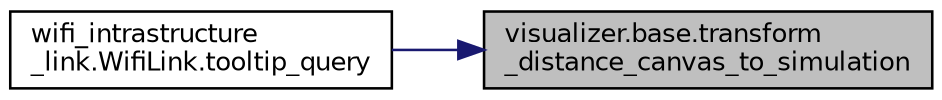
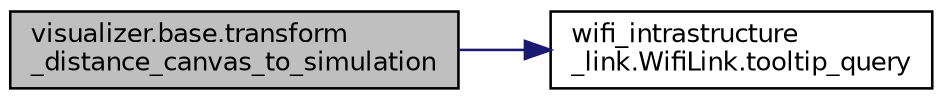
(425, 50) -> (492, 50)
